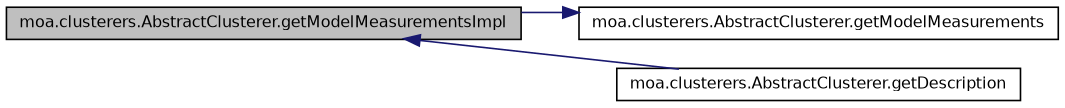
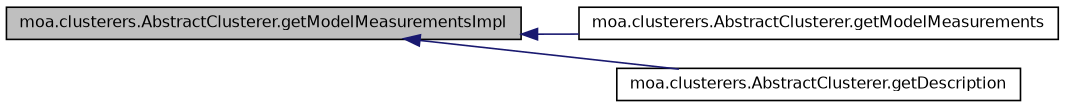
(542, 12) -> (558, 34)
